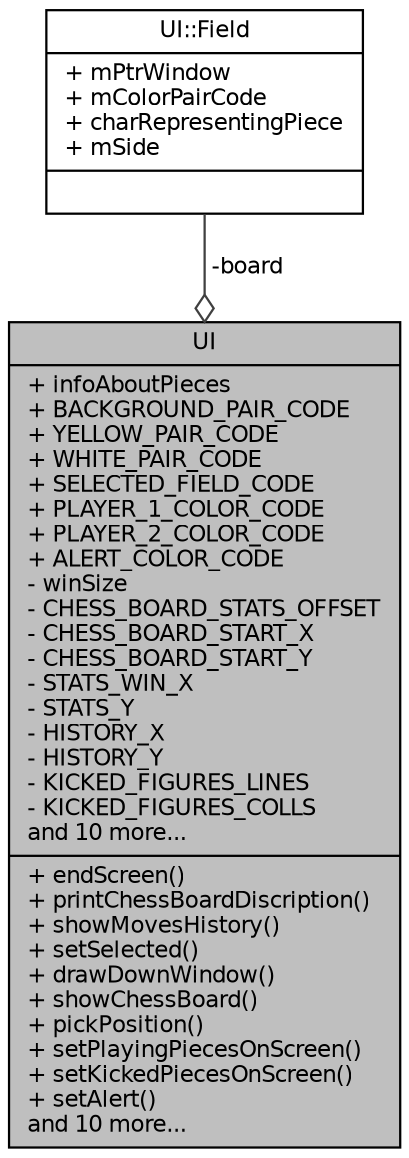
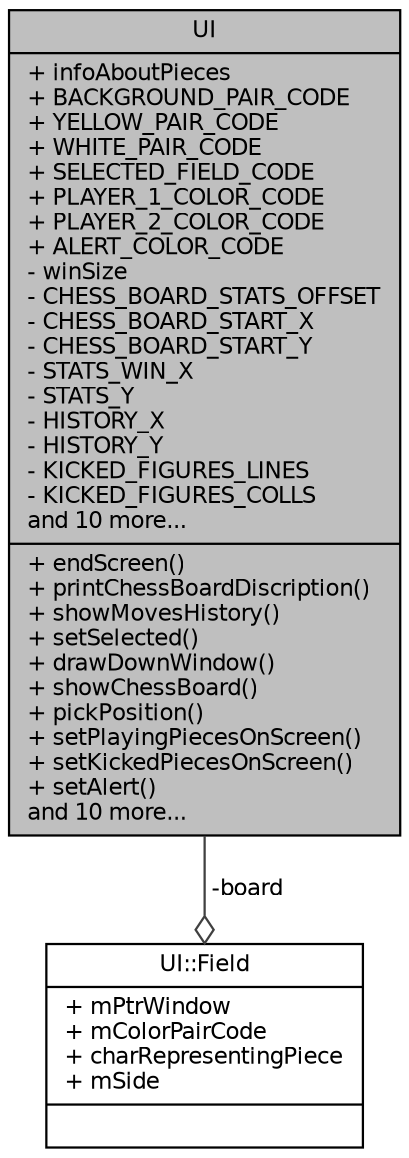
(205, 254) -> (205, 876)
